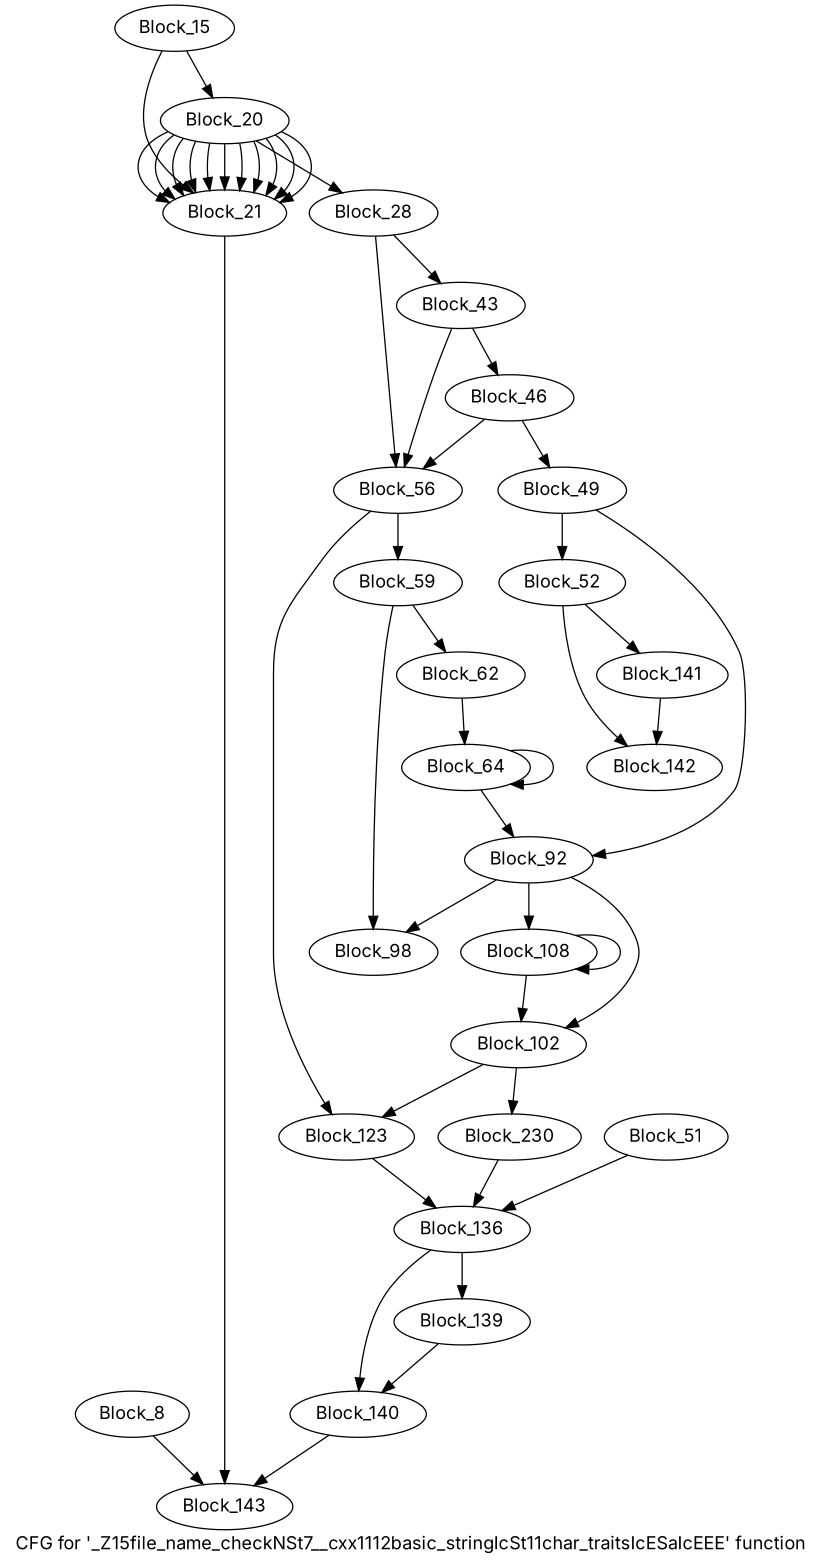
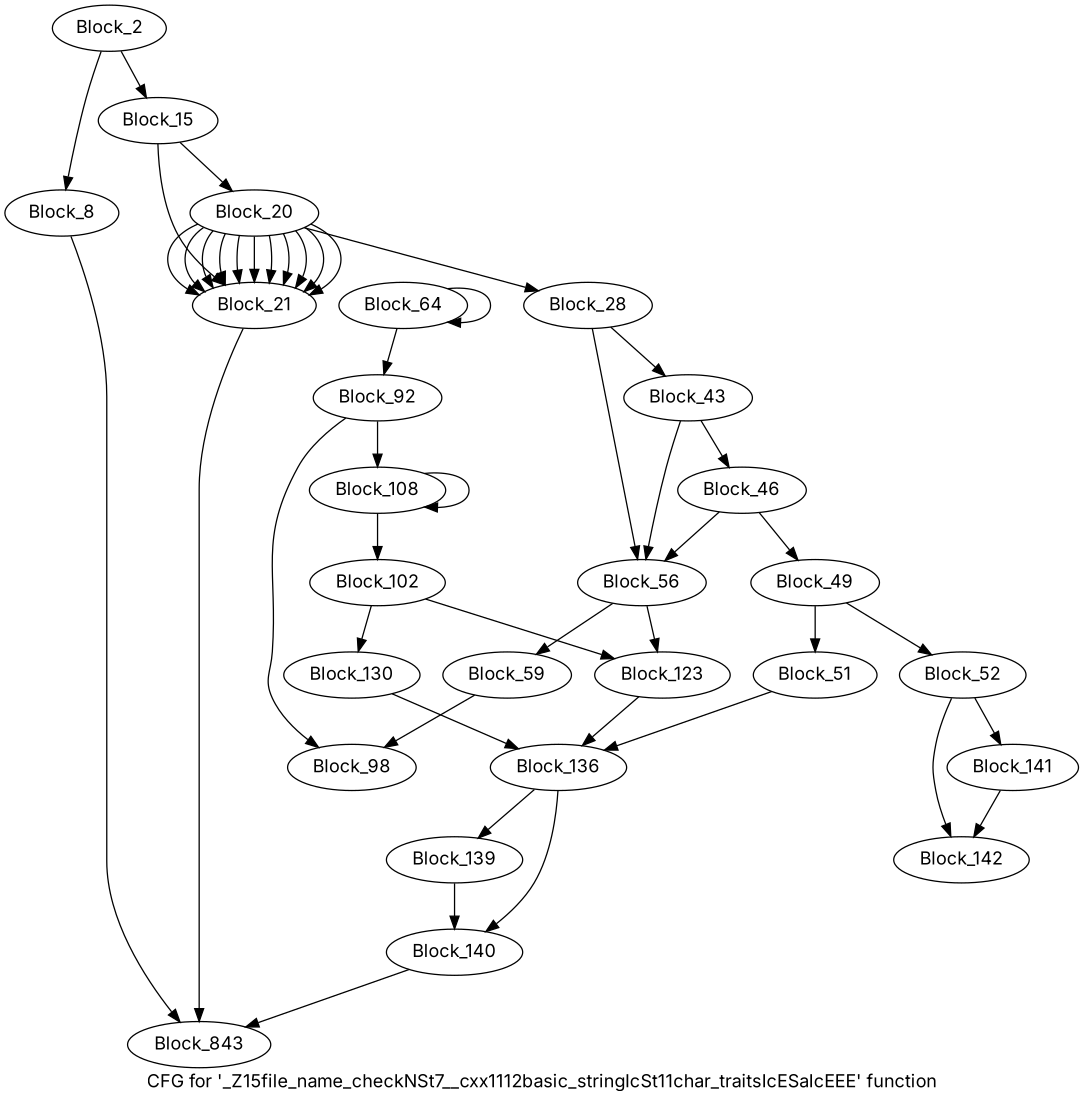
none -> (109, 28)
(461, 675) -> none
(745, 693) -> (815, 623)
(639, 948) -> none
(510, 1137) -> (352, 675)
(225, 1507) -> (199, 1045)
